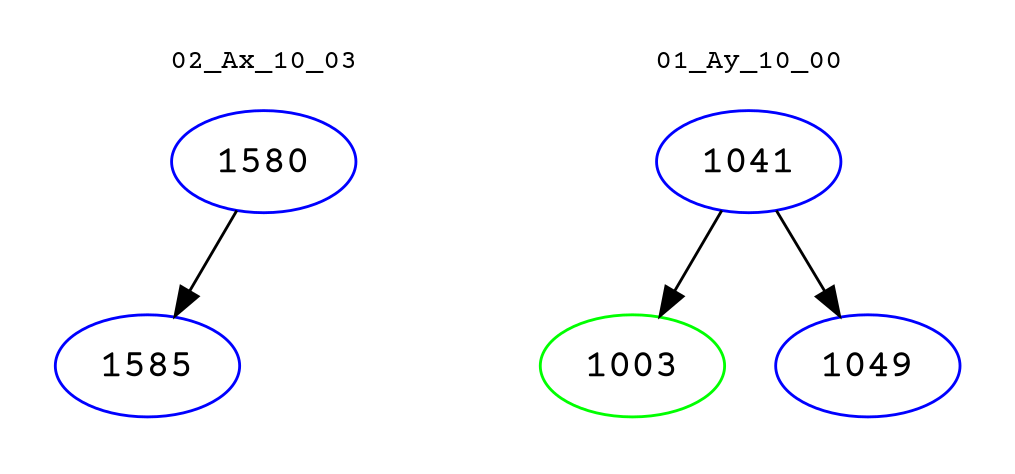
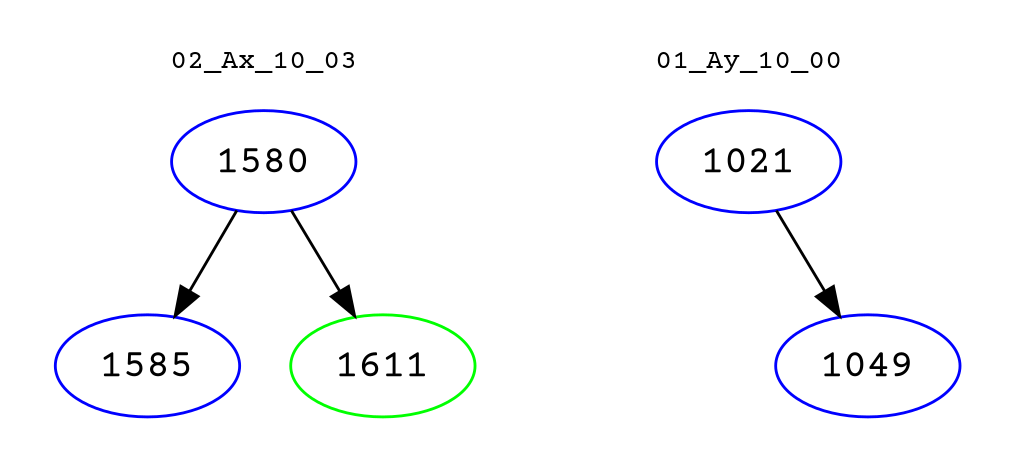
(749, 162) -> (749, 162)
none -> (383, 366)
(632, 366) -> none
